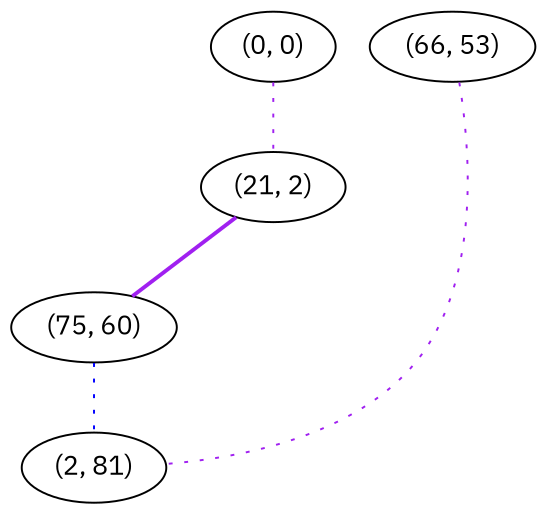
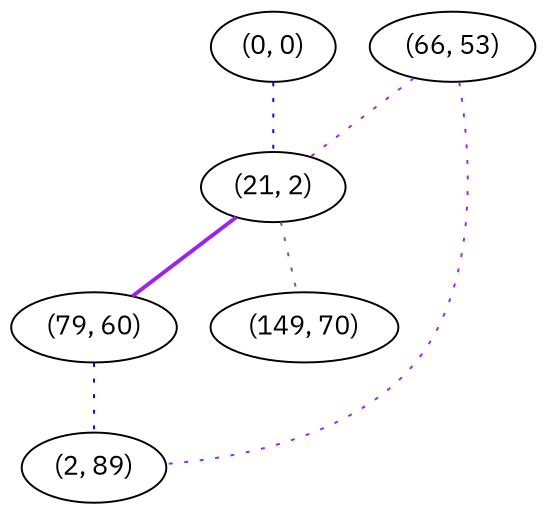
(273, 117) -> (273, 117)
none -> (362, 117)
(94, 327) -> (94, 327)
none -> (304, 327)
(94, 468) -> (94, 468)
